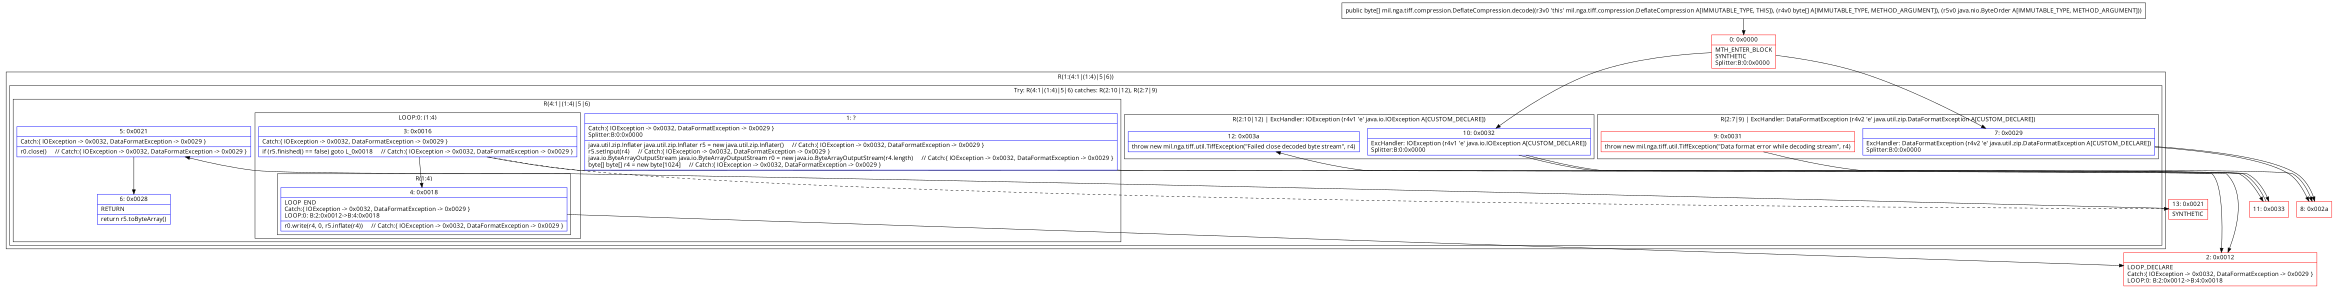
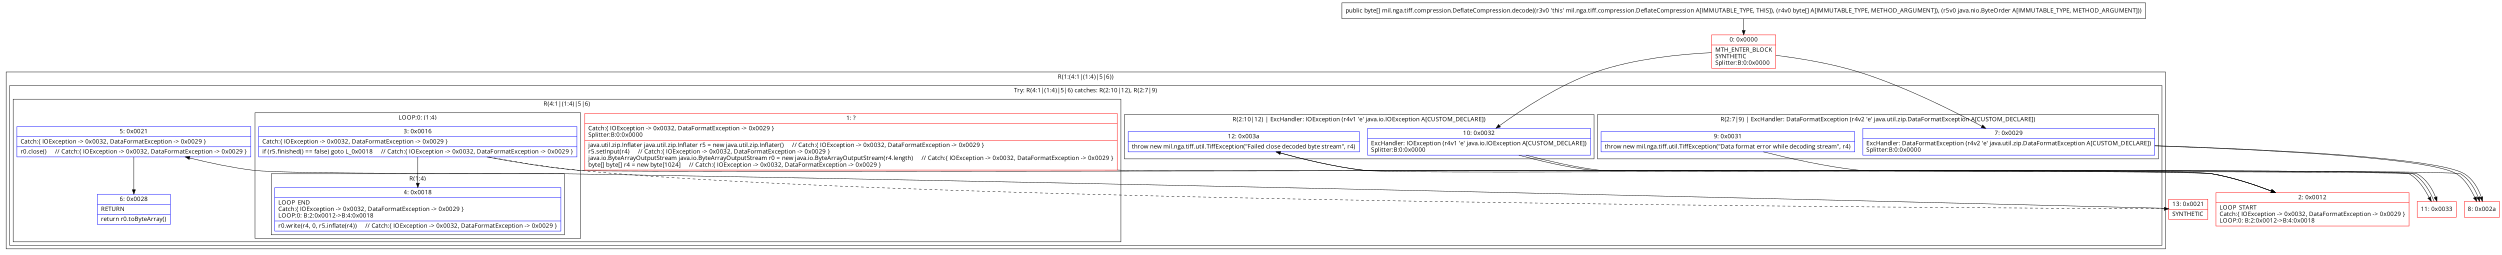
(851, 142) -> (851, 142)
(1728, 142) -> (1728, 142)
(134, 219) -> (134, 219)
(1343, 240) -> (1774, 171)
(2150, 268) -> (2238, 208)
